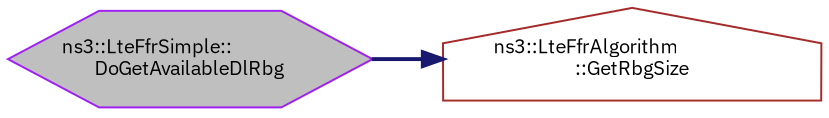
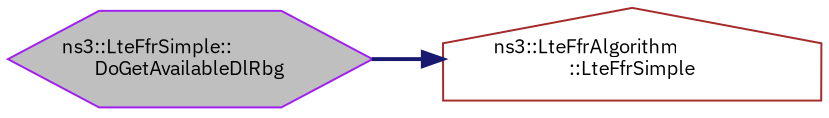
(632, 59) -> (632, 59)
